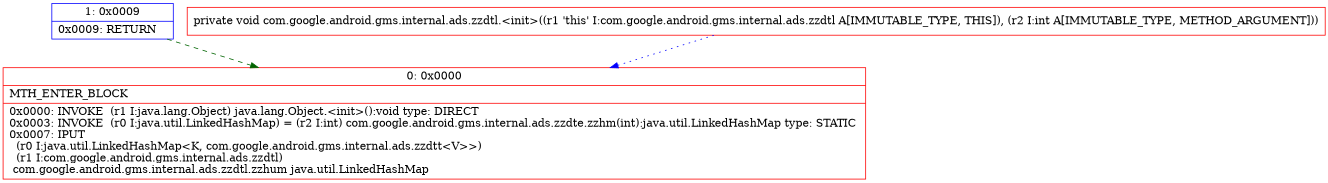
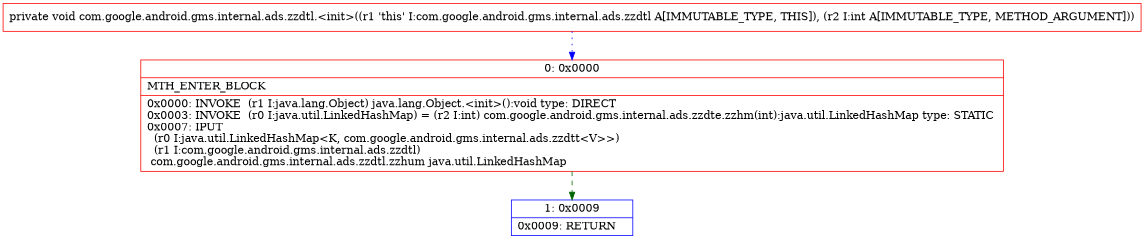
(209, 52) -> (572, 182)
